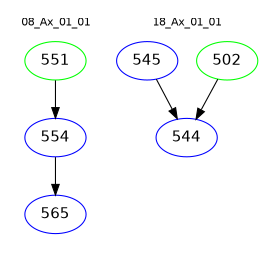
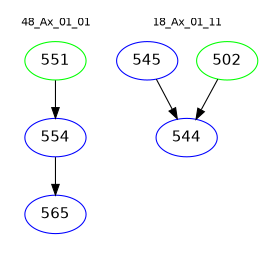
(56, 23) -> (56, 23)
(187, 23) -> (187, 23)
